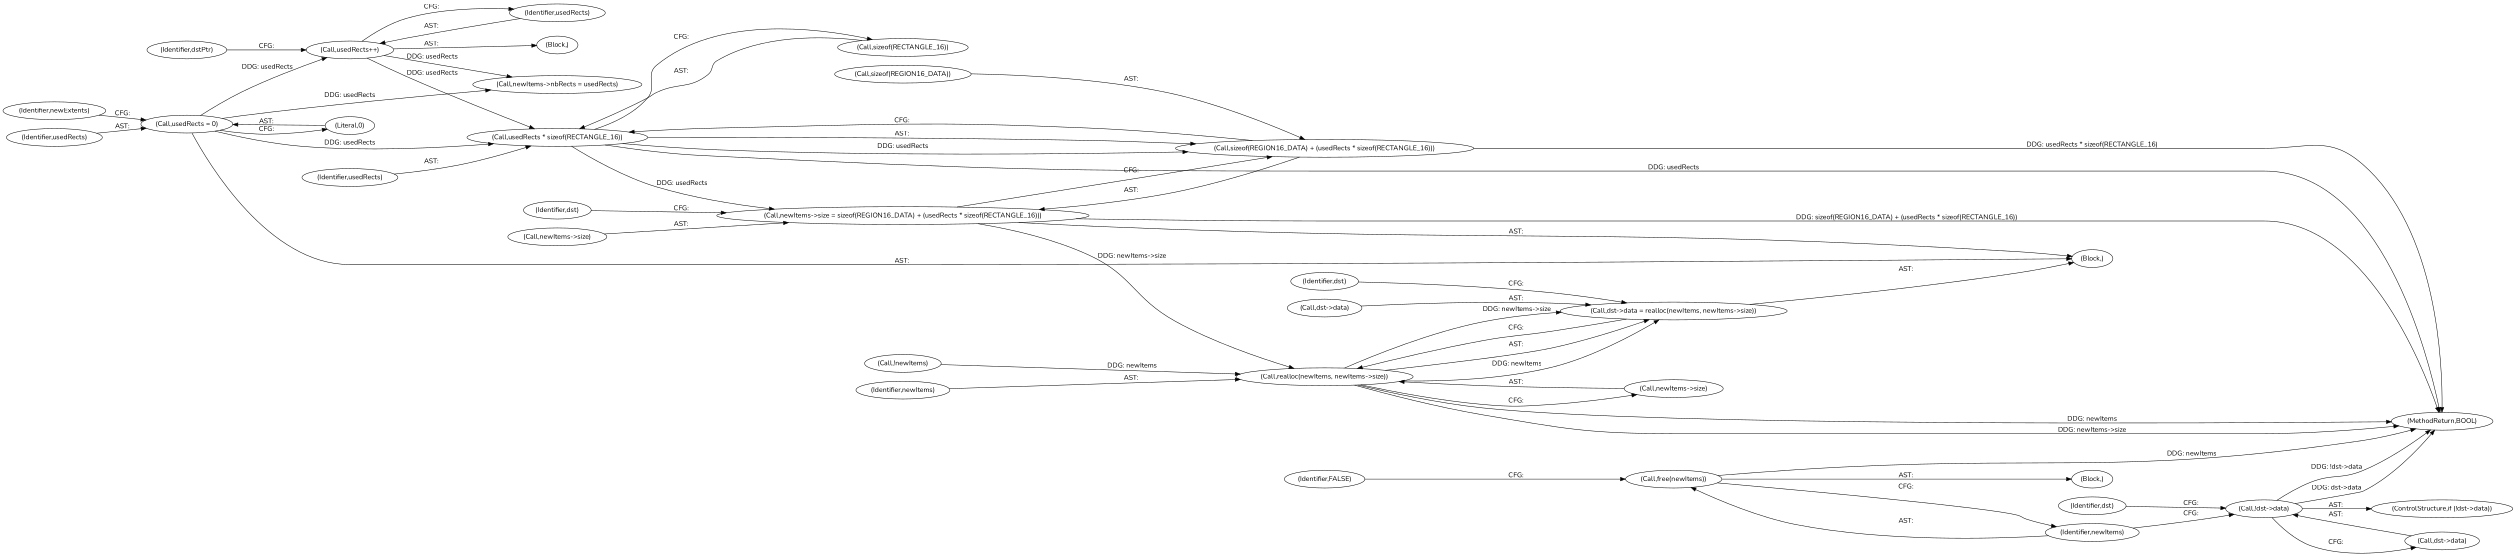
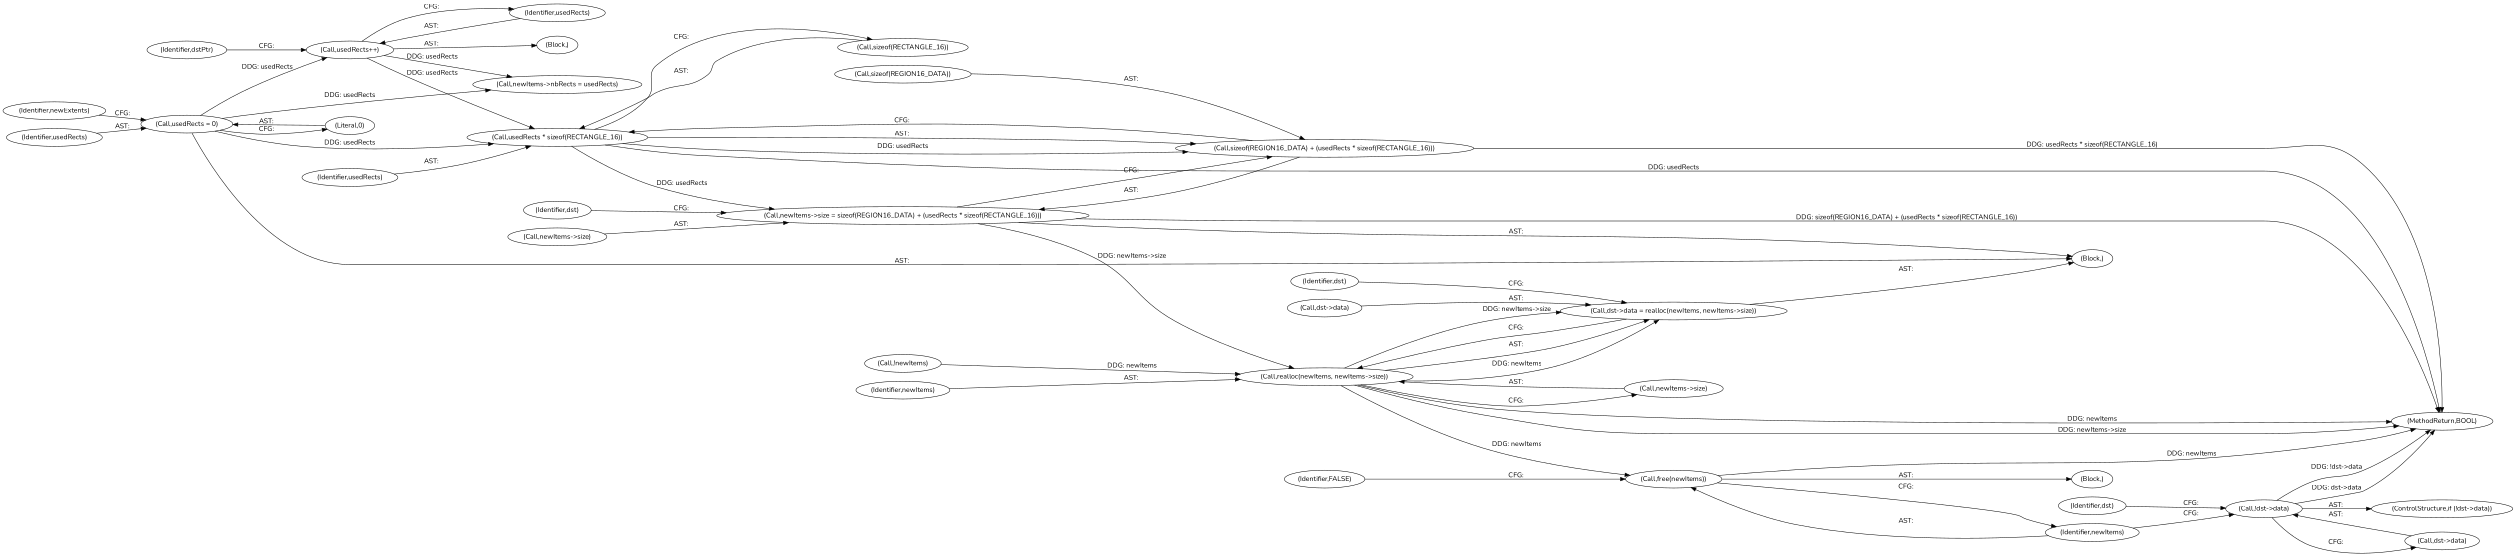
none -> (1478, 446)
